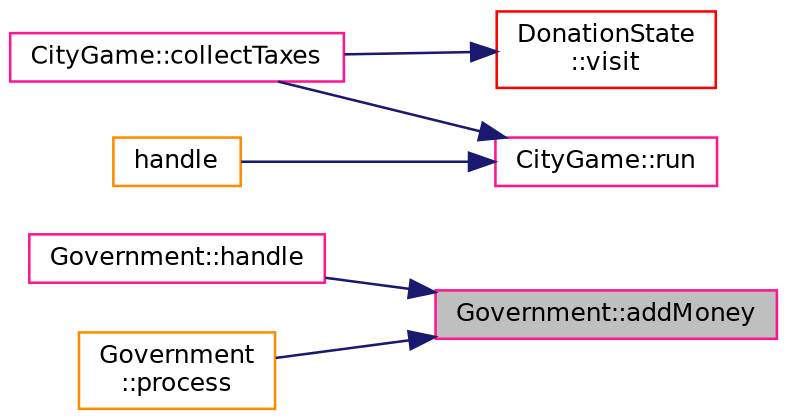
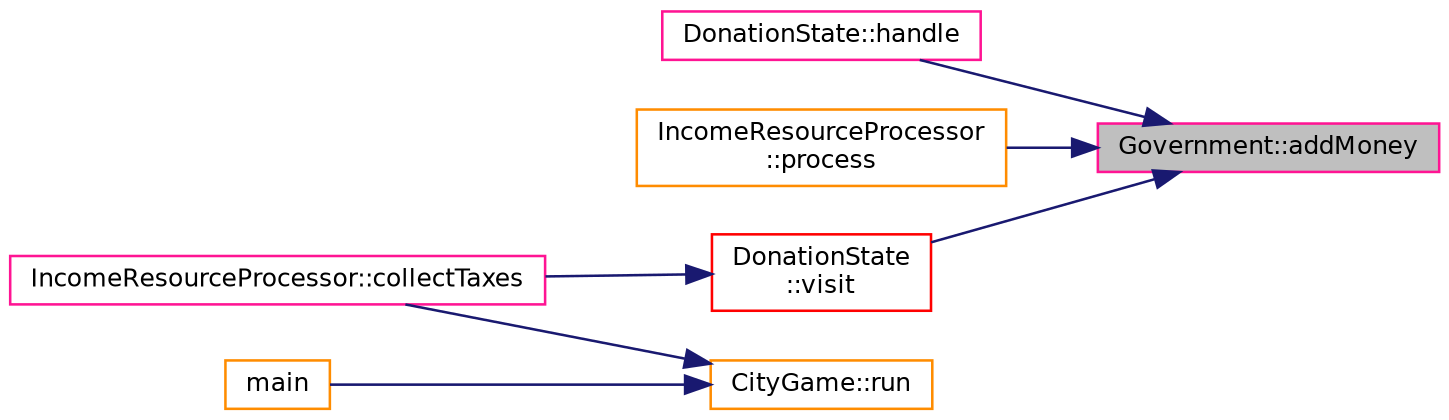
(177, 57) -> (278, 280)
(177, 162) -> (278, 385)
(606, 162) -> (821, 385)
none -> (1043, 211)
(177, 259) -> (821, 36)
(177, 371) -> (821, 148)
